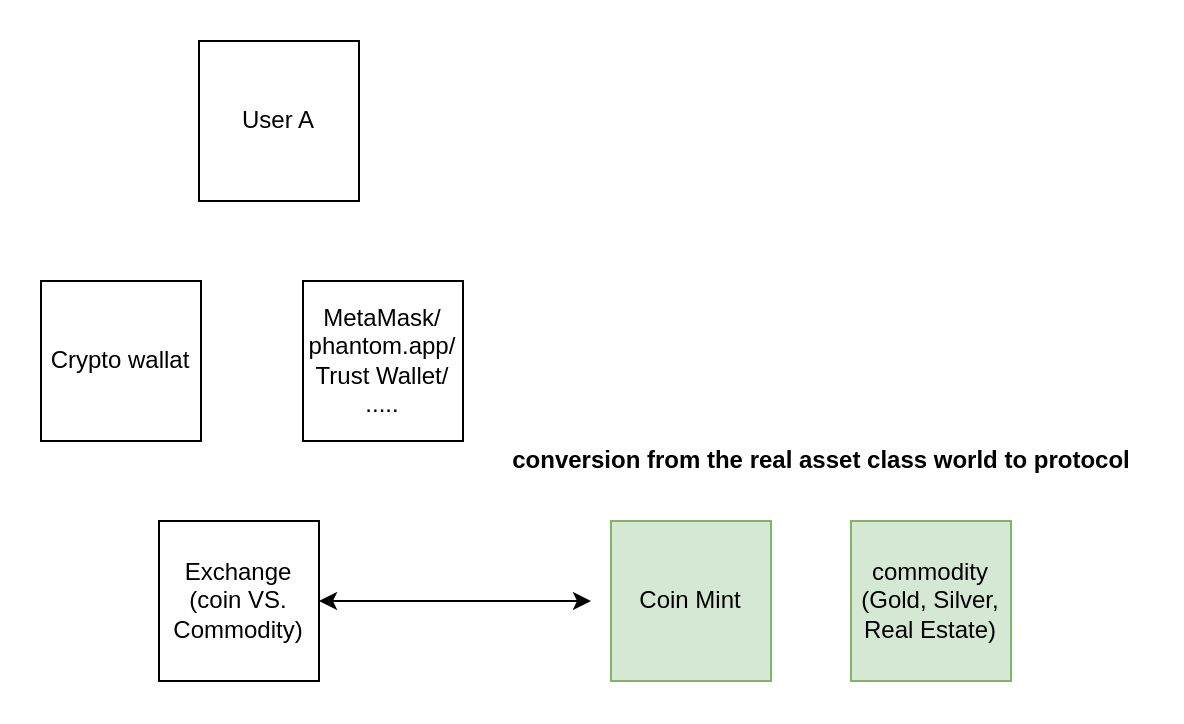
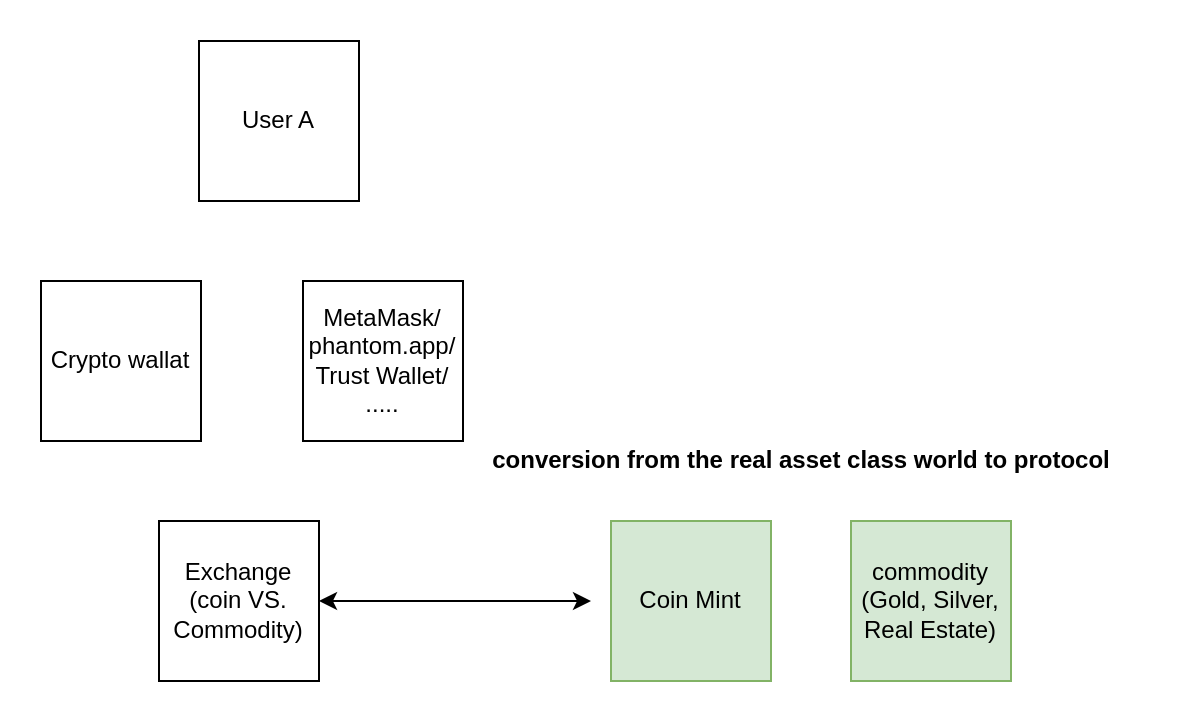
(821, 461) -> (801, 461)
